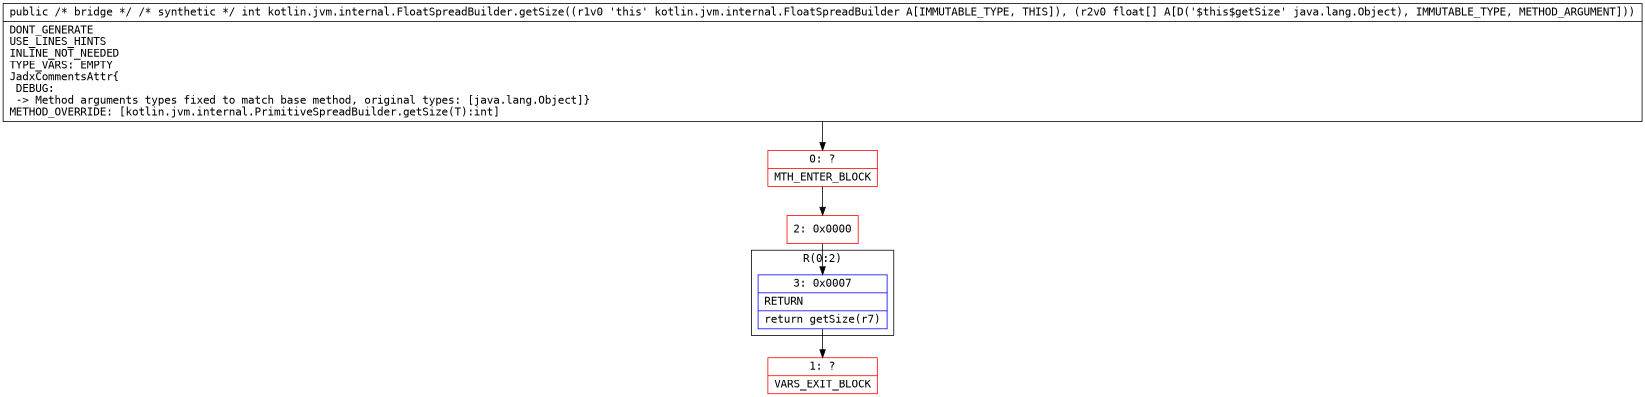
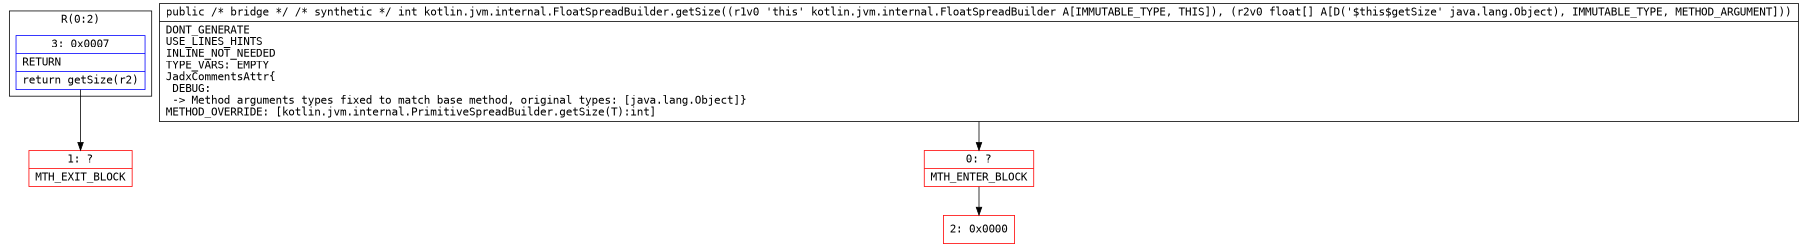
(823, 255) -> none
(823, 319) -> (81, 80)
(823, 384) -> (81, 177)
